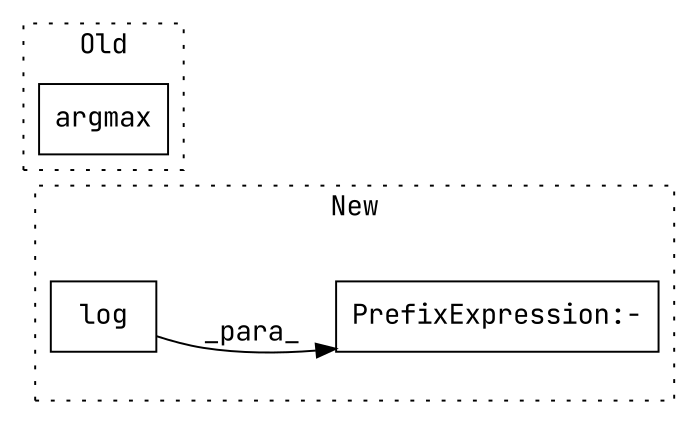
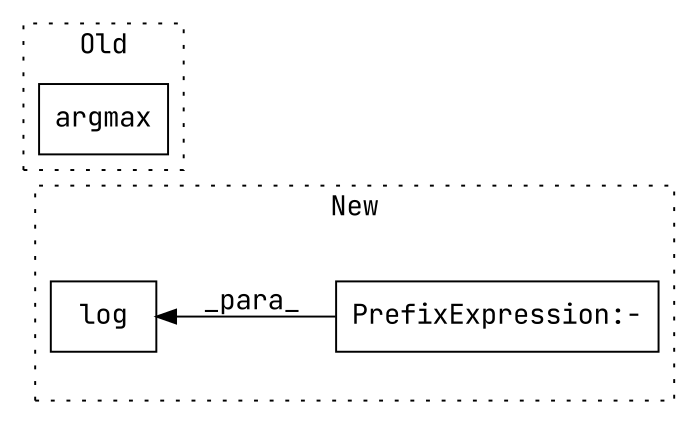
(235, 351) -> (256, 317)
